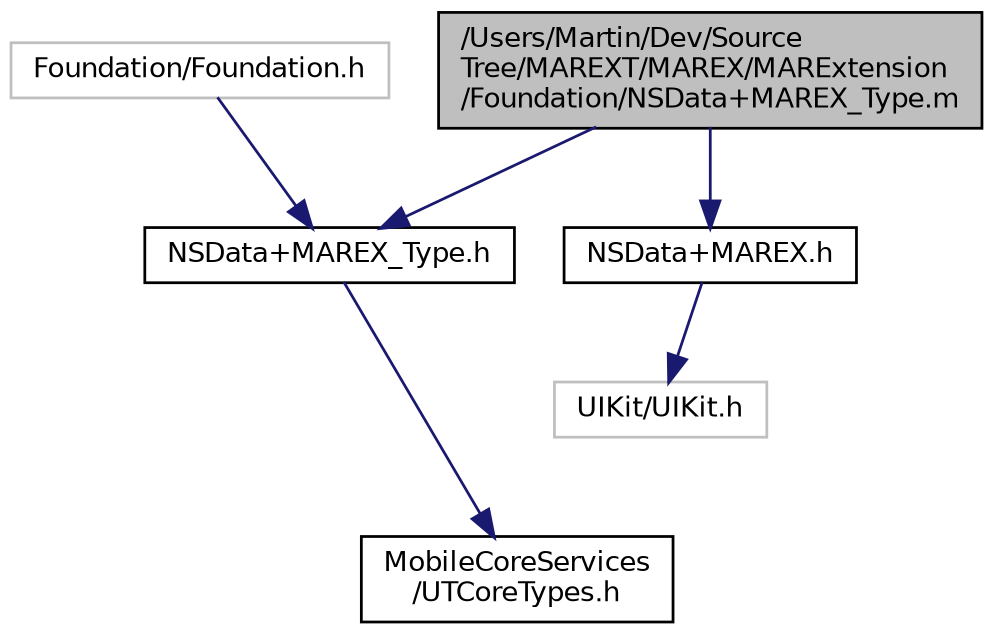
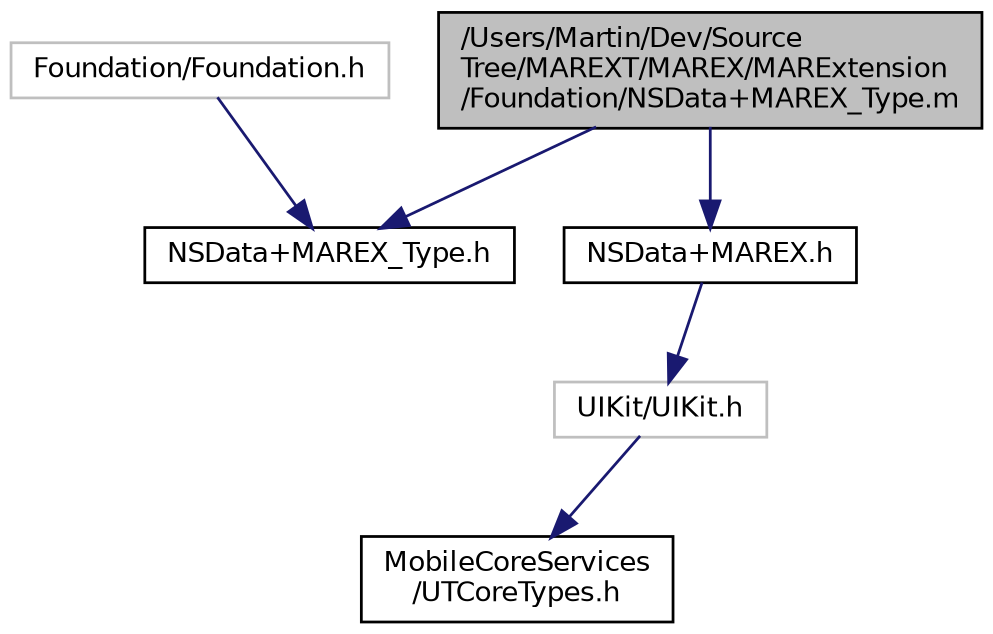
(412, 398) -> (605, 476)
